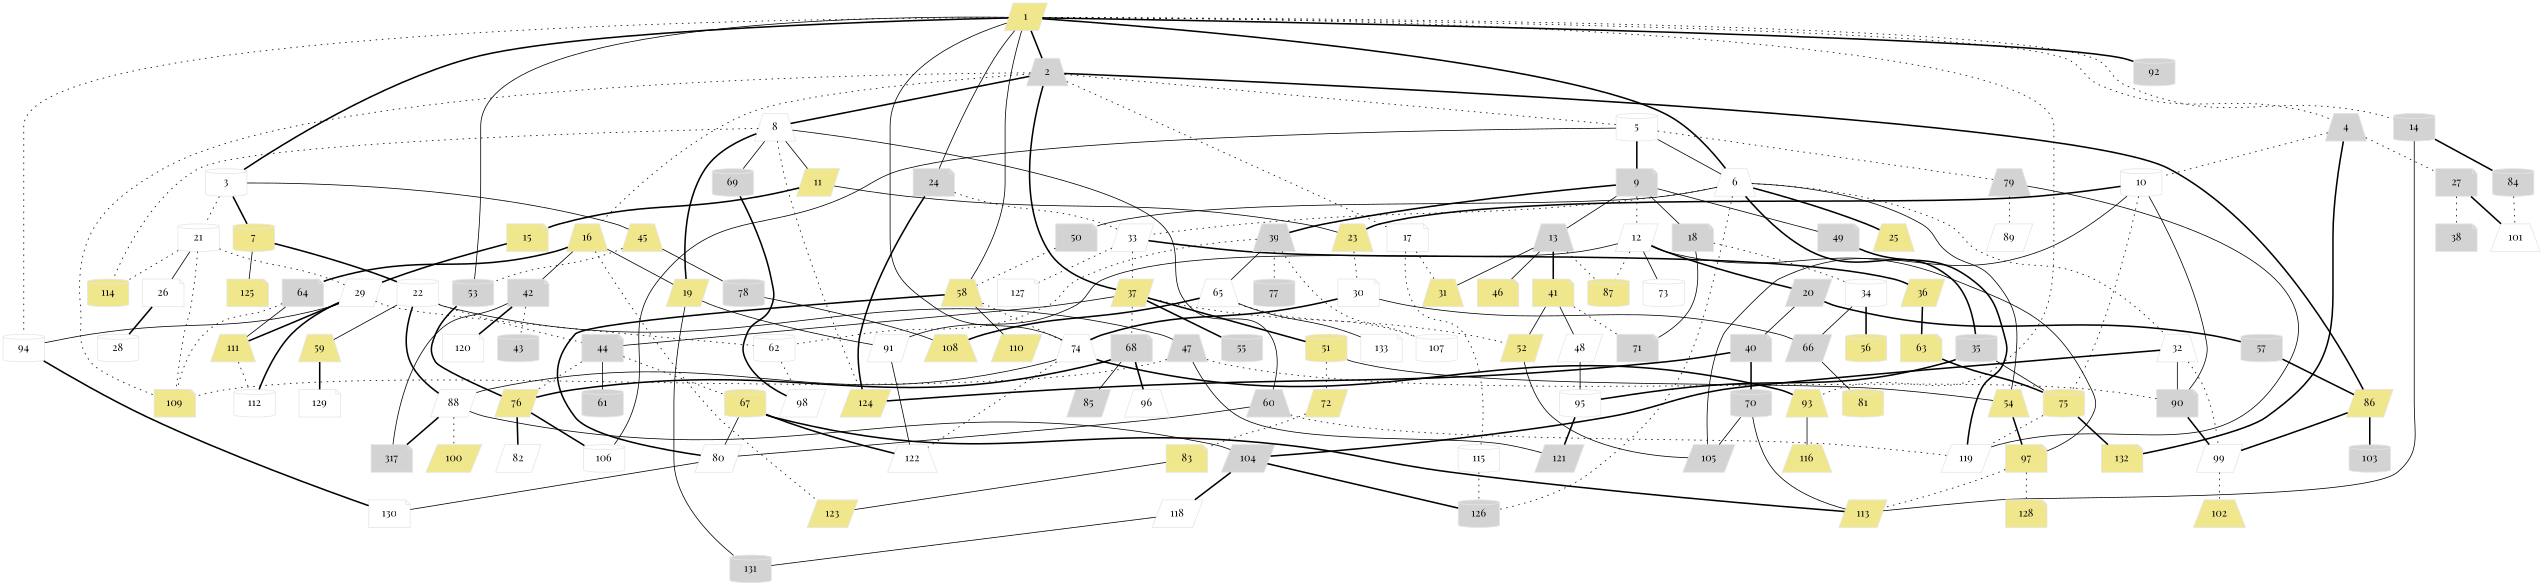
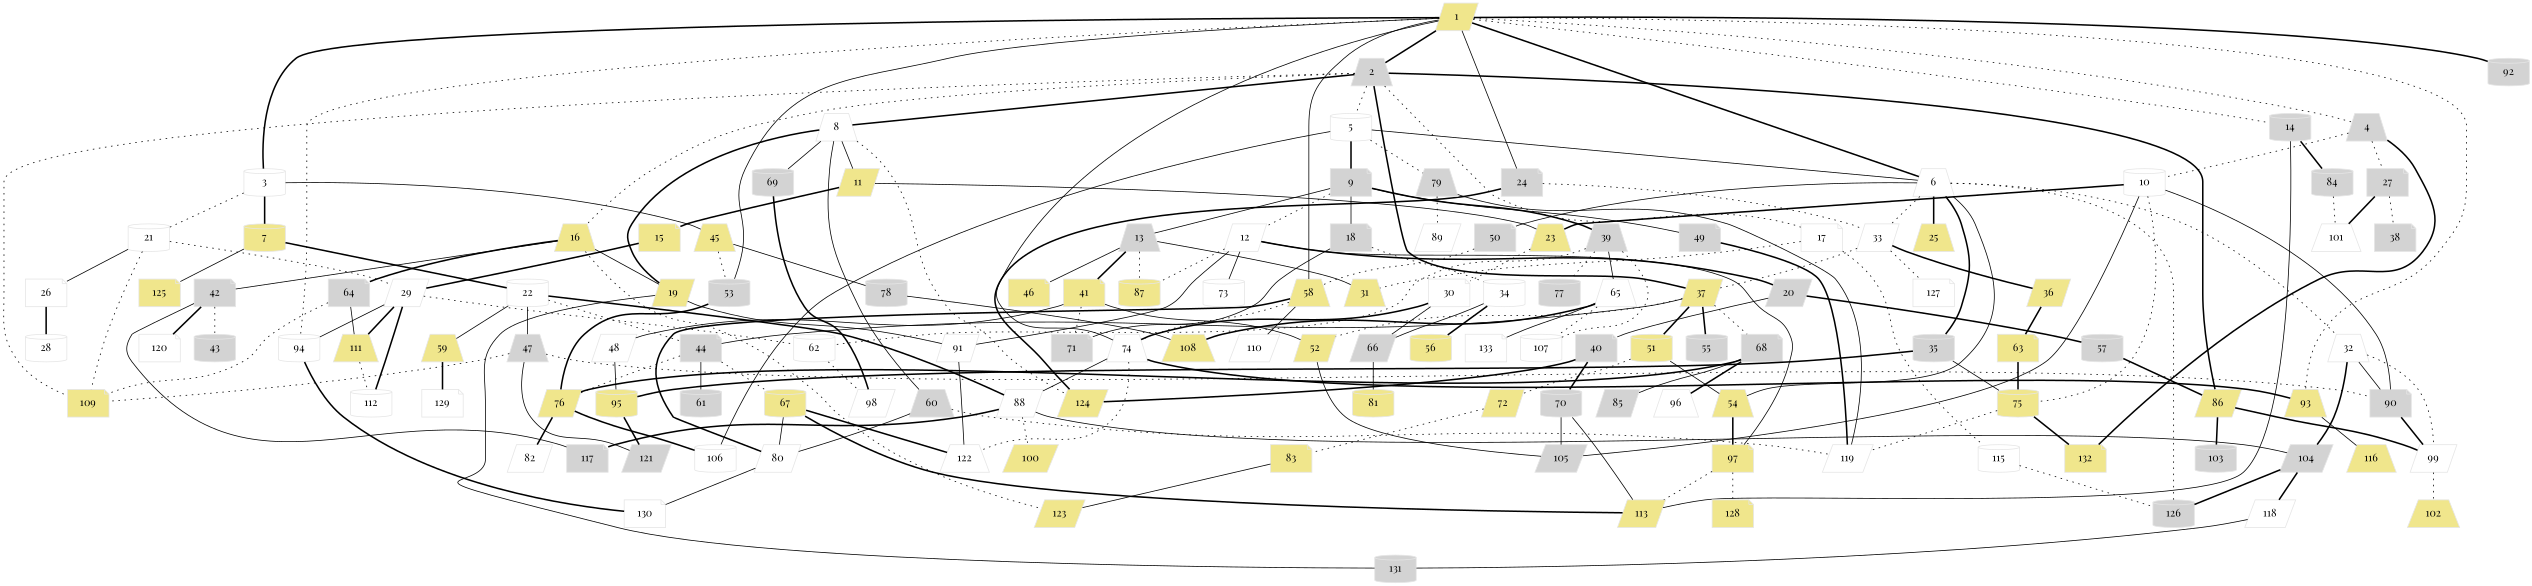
(108, 293) -> none
(1017, 348) -> (1254, 348)
(1580, 403) -> (617, 403)
(392, 458) -> (587, 458)
